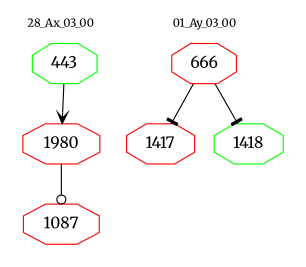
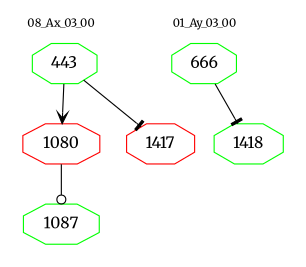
(61, 24) -> (61, 24)
(204, 64) -> (204, 64)
(184, 101) -> (102, 95)
(61, 144) -> (61, 144)
(61, 224) -> (61, 224)
